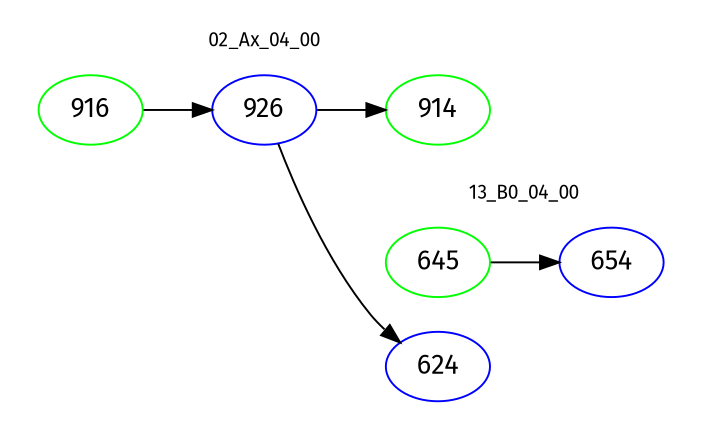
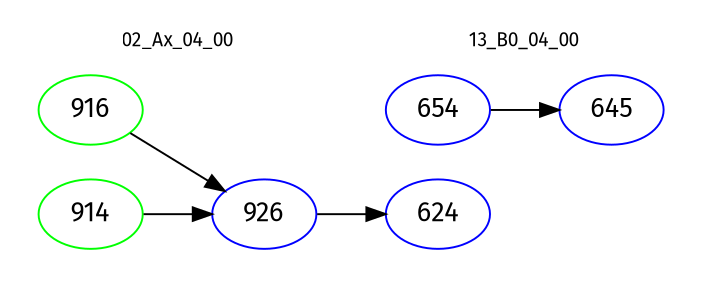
(342, 110) -> (168, 214)
(438, 262) -> (612, 110)
(515, 262) -> (515, 110)
